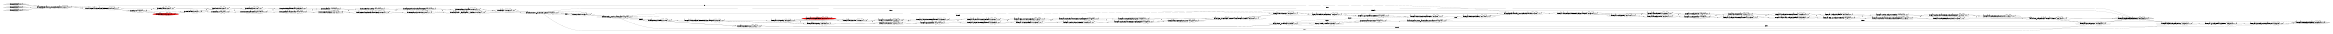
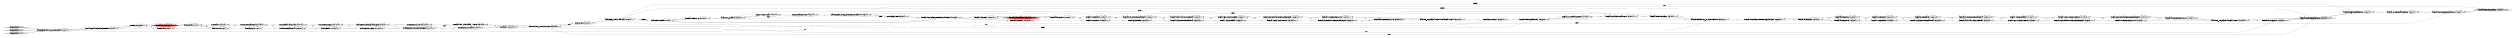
(443, 11) -> (444, 26)
none -> (898, 17)
